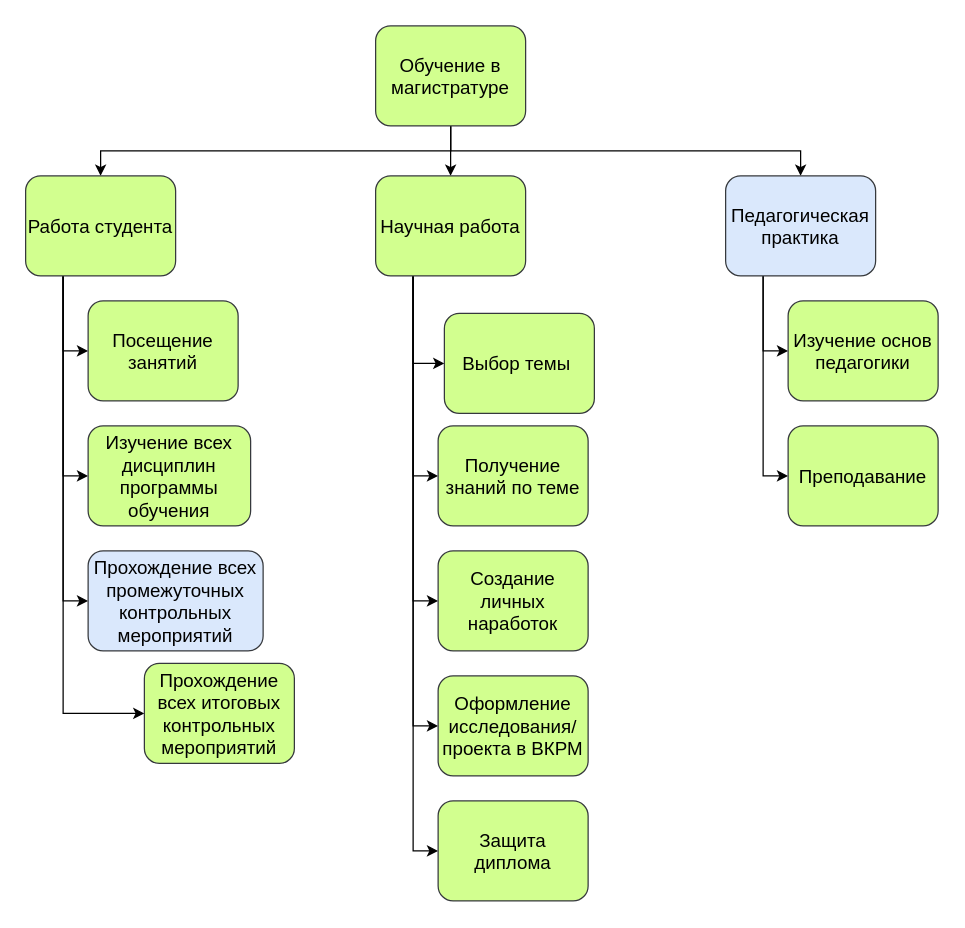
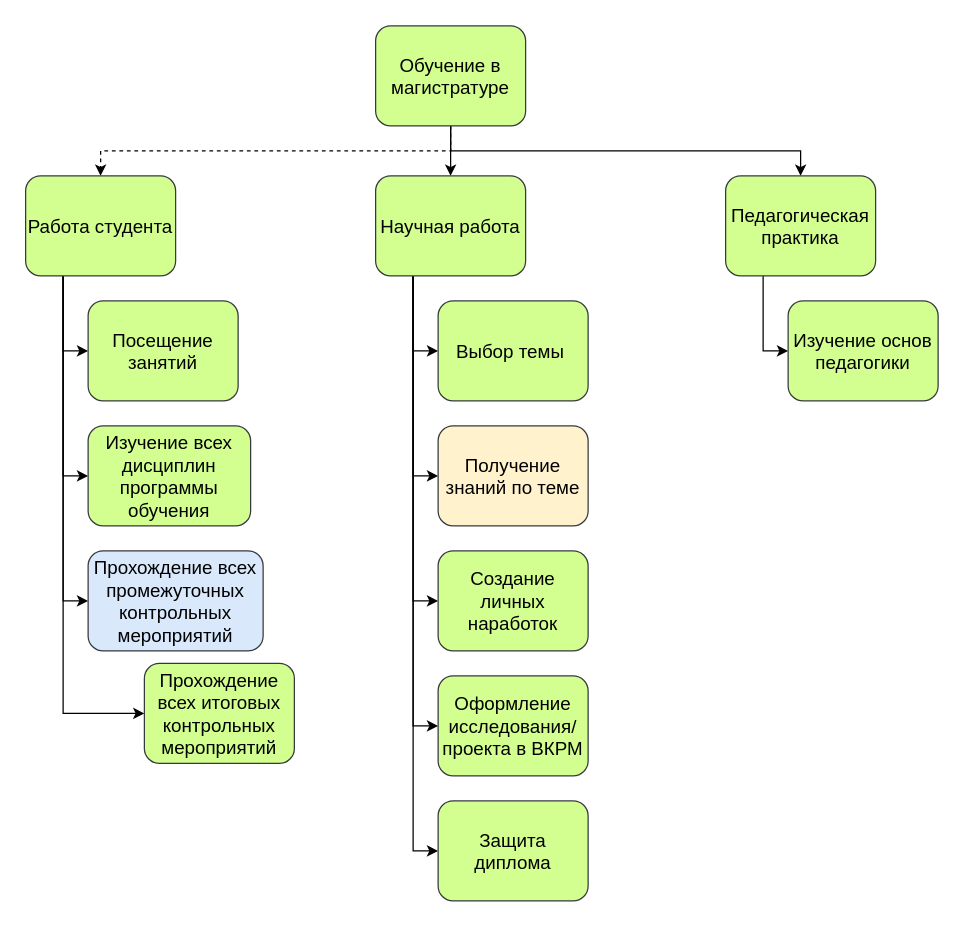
(267, 151) -> (267, 151)
(801, 226) -> (801, 226)
(519, 363) -> (513, 351)
(763, 423) -> none
(513, 476) -> (513, 476)
(863, 476) -> none
